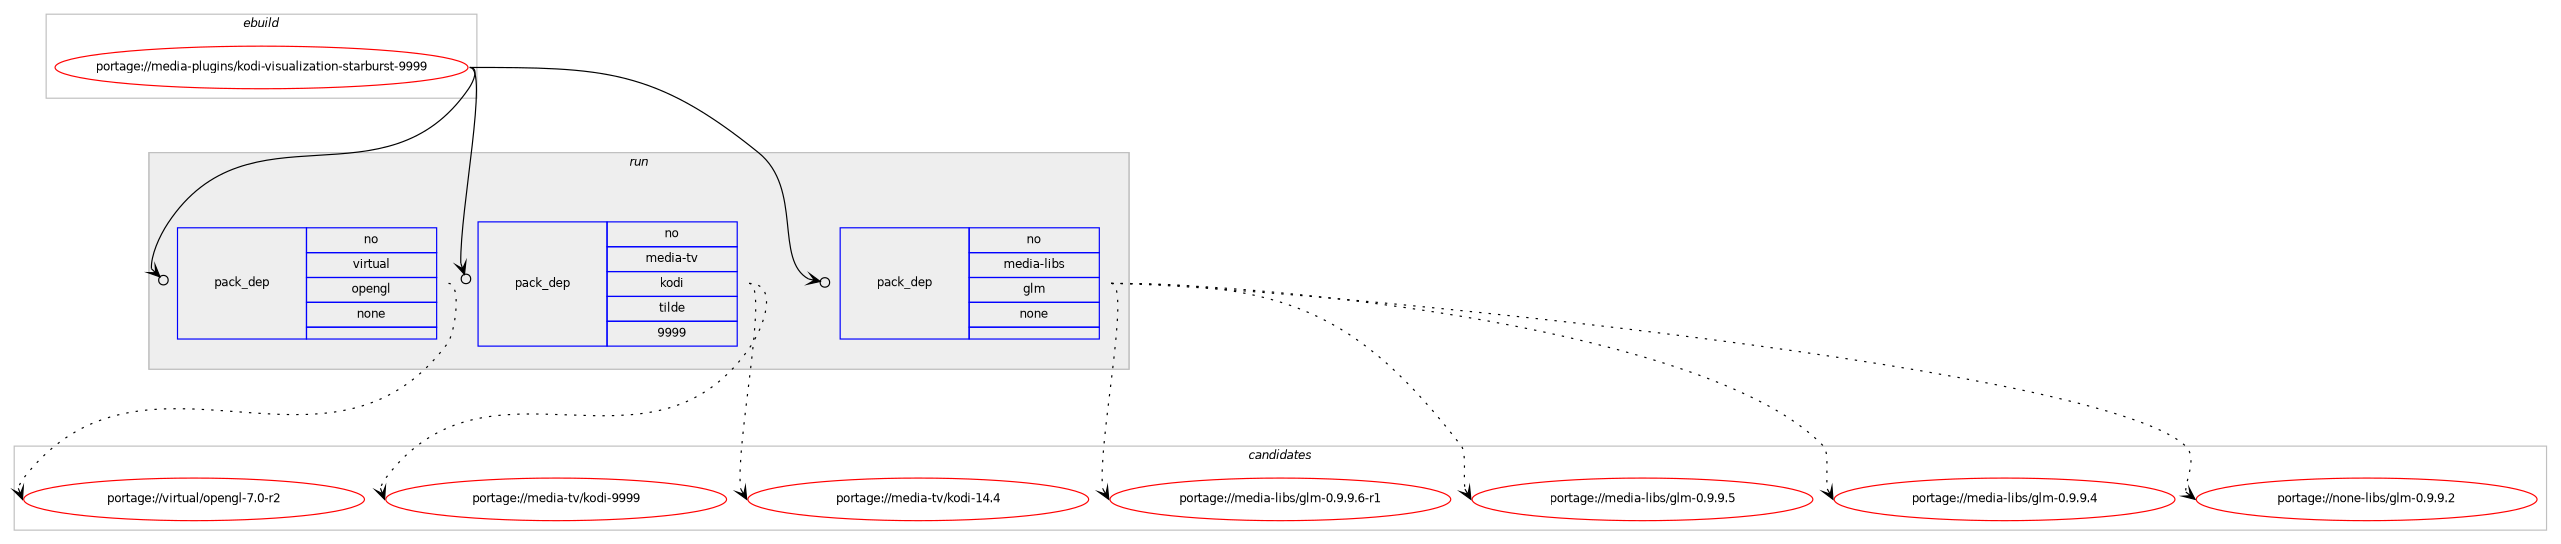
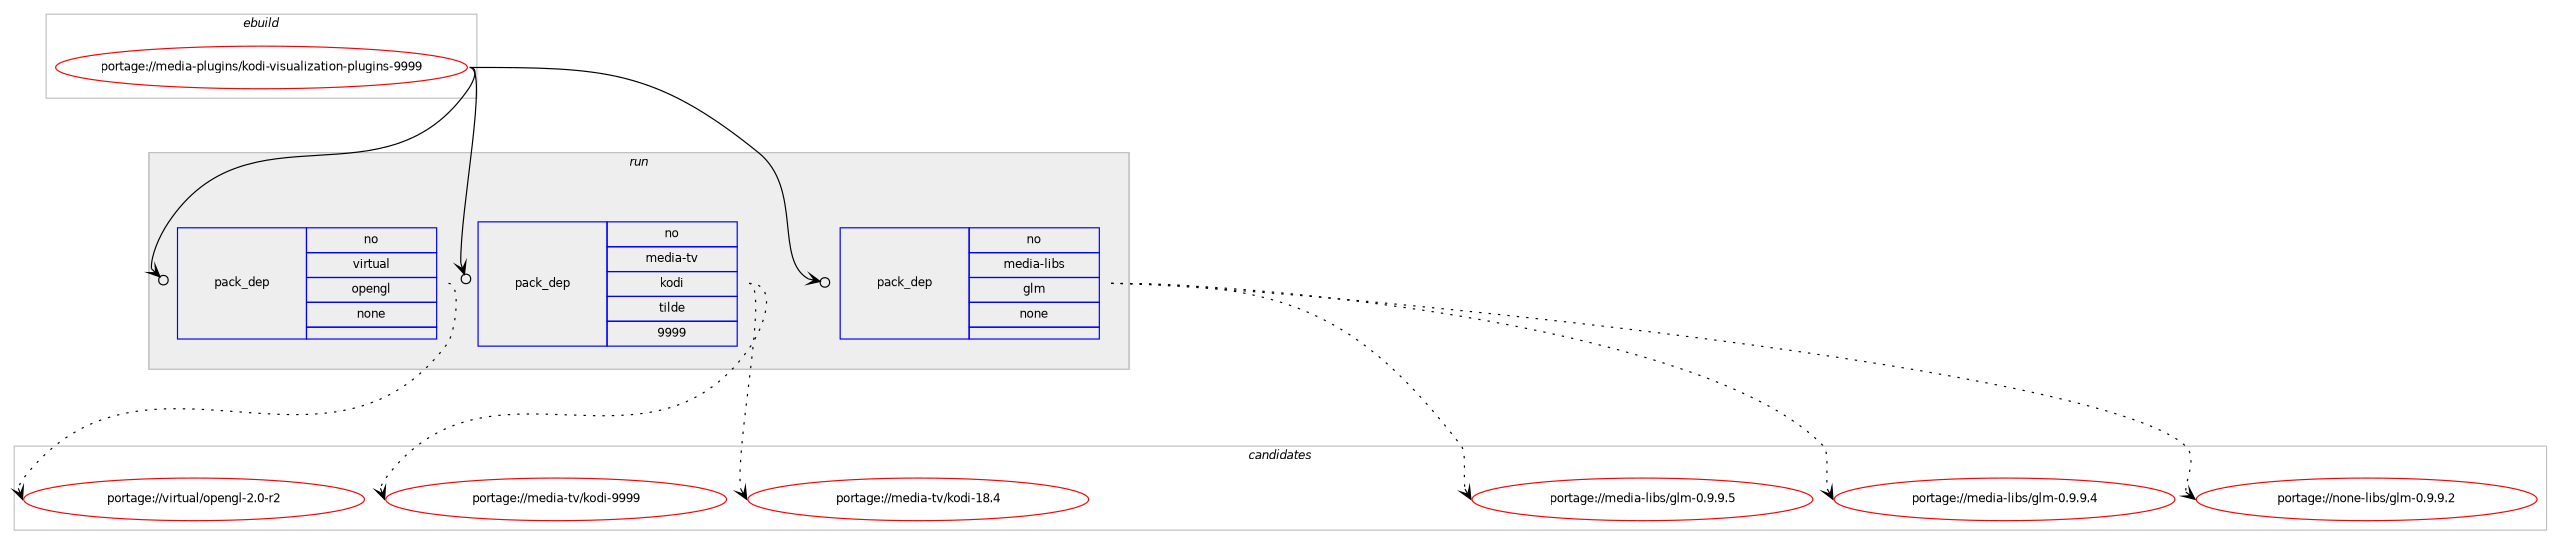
(262, 67) -> (262, 67)
(194, 499) -> (194, 499)
(918, 499) -> (918, 499)
(1280, 499) -> none
